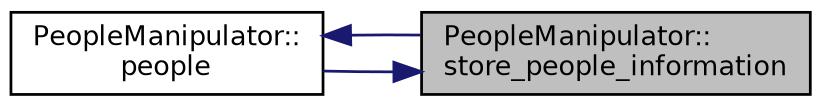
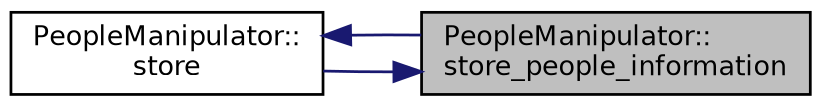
(167, 53) -> (167, 53)
